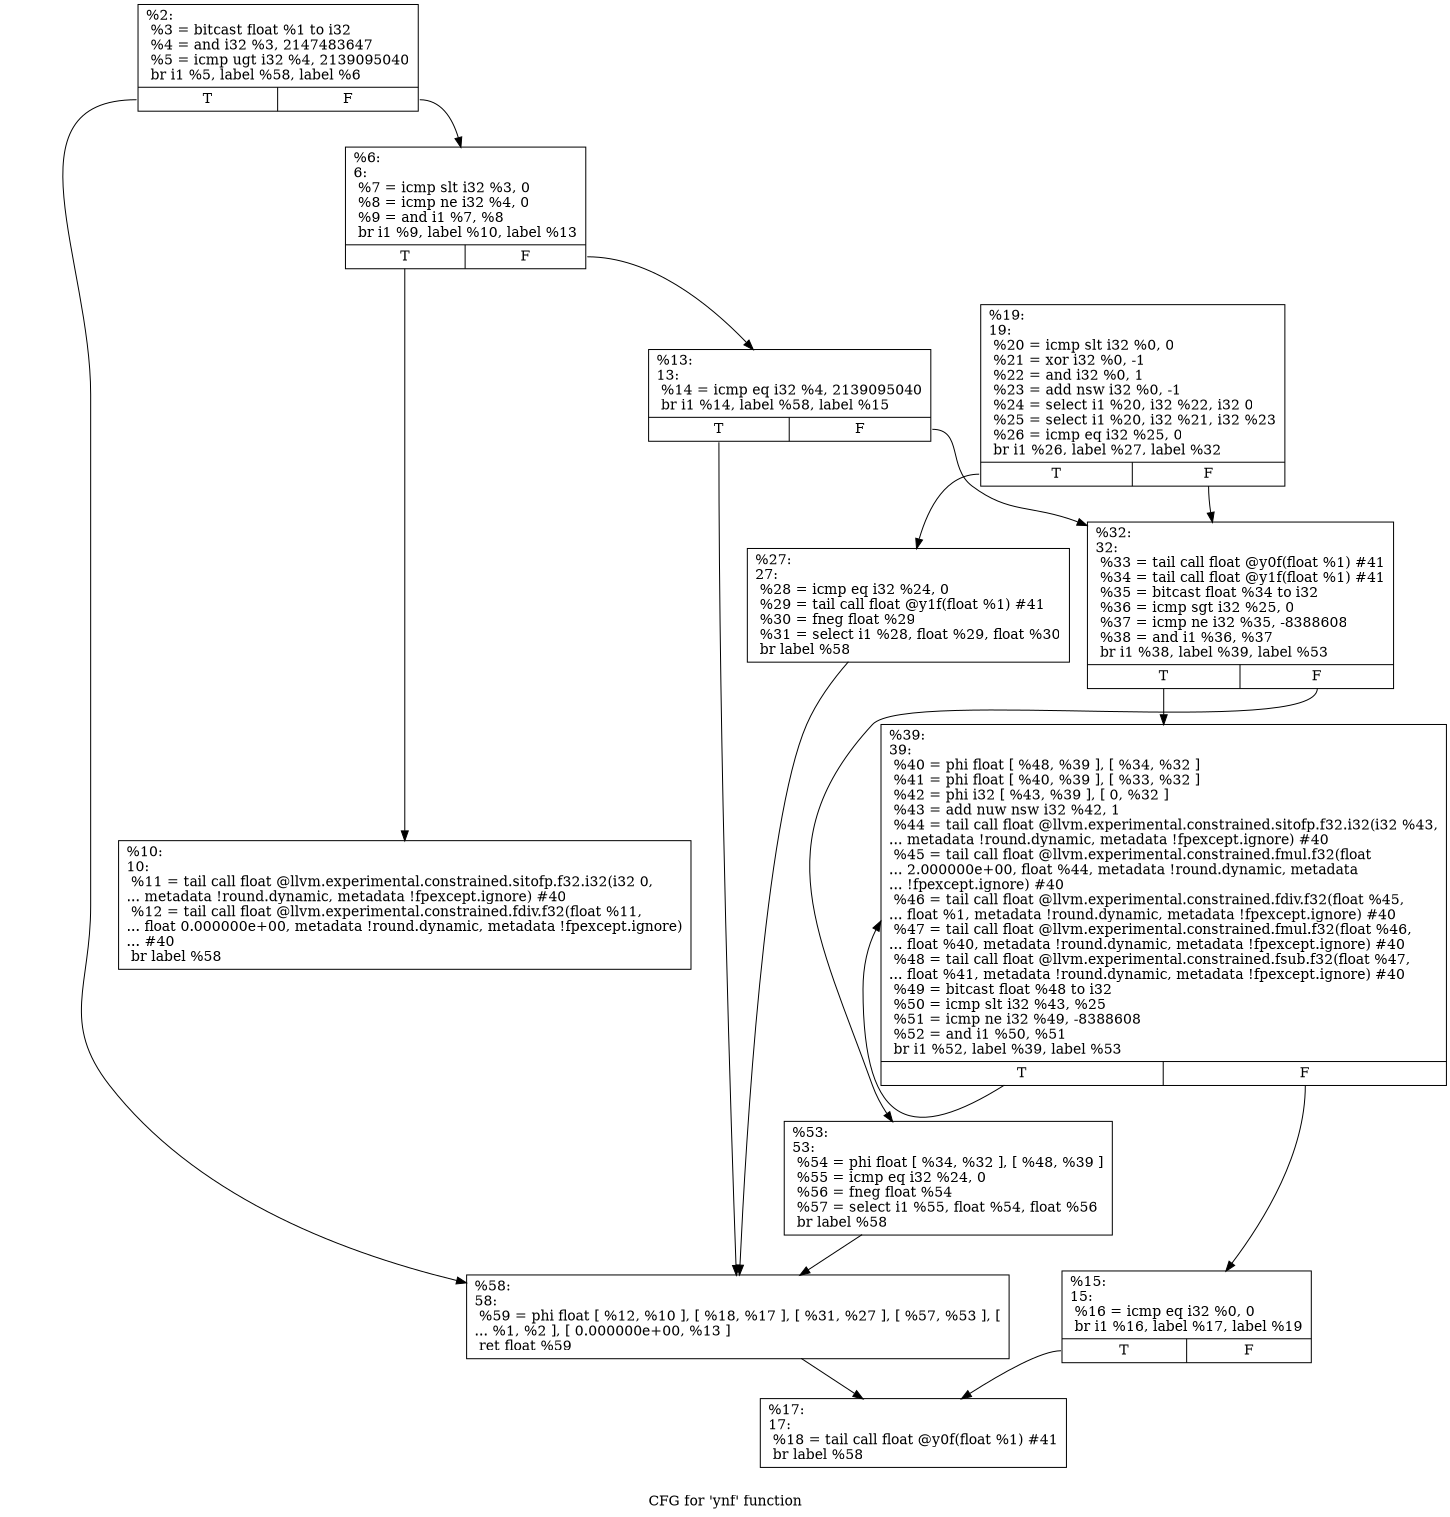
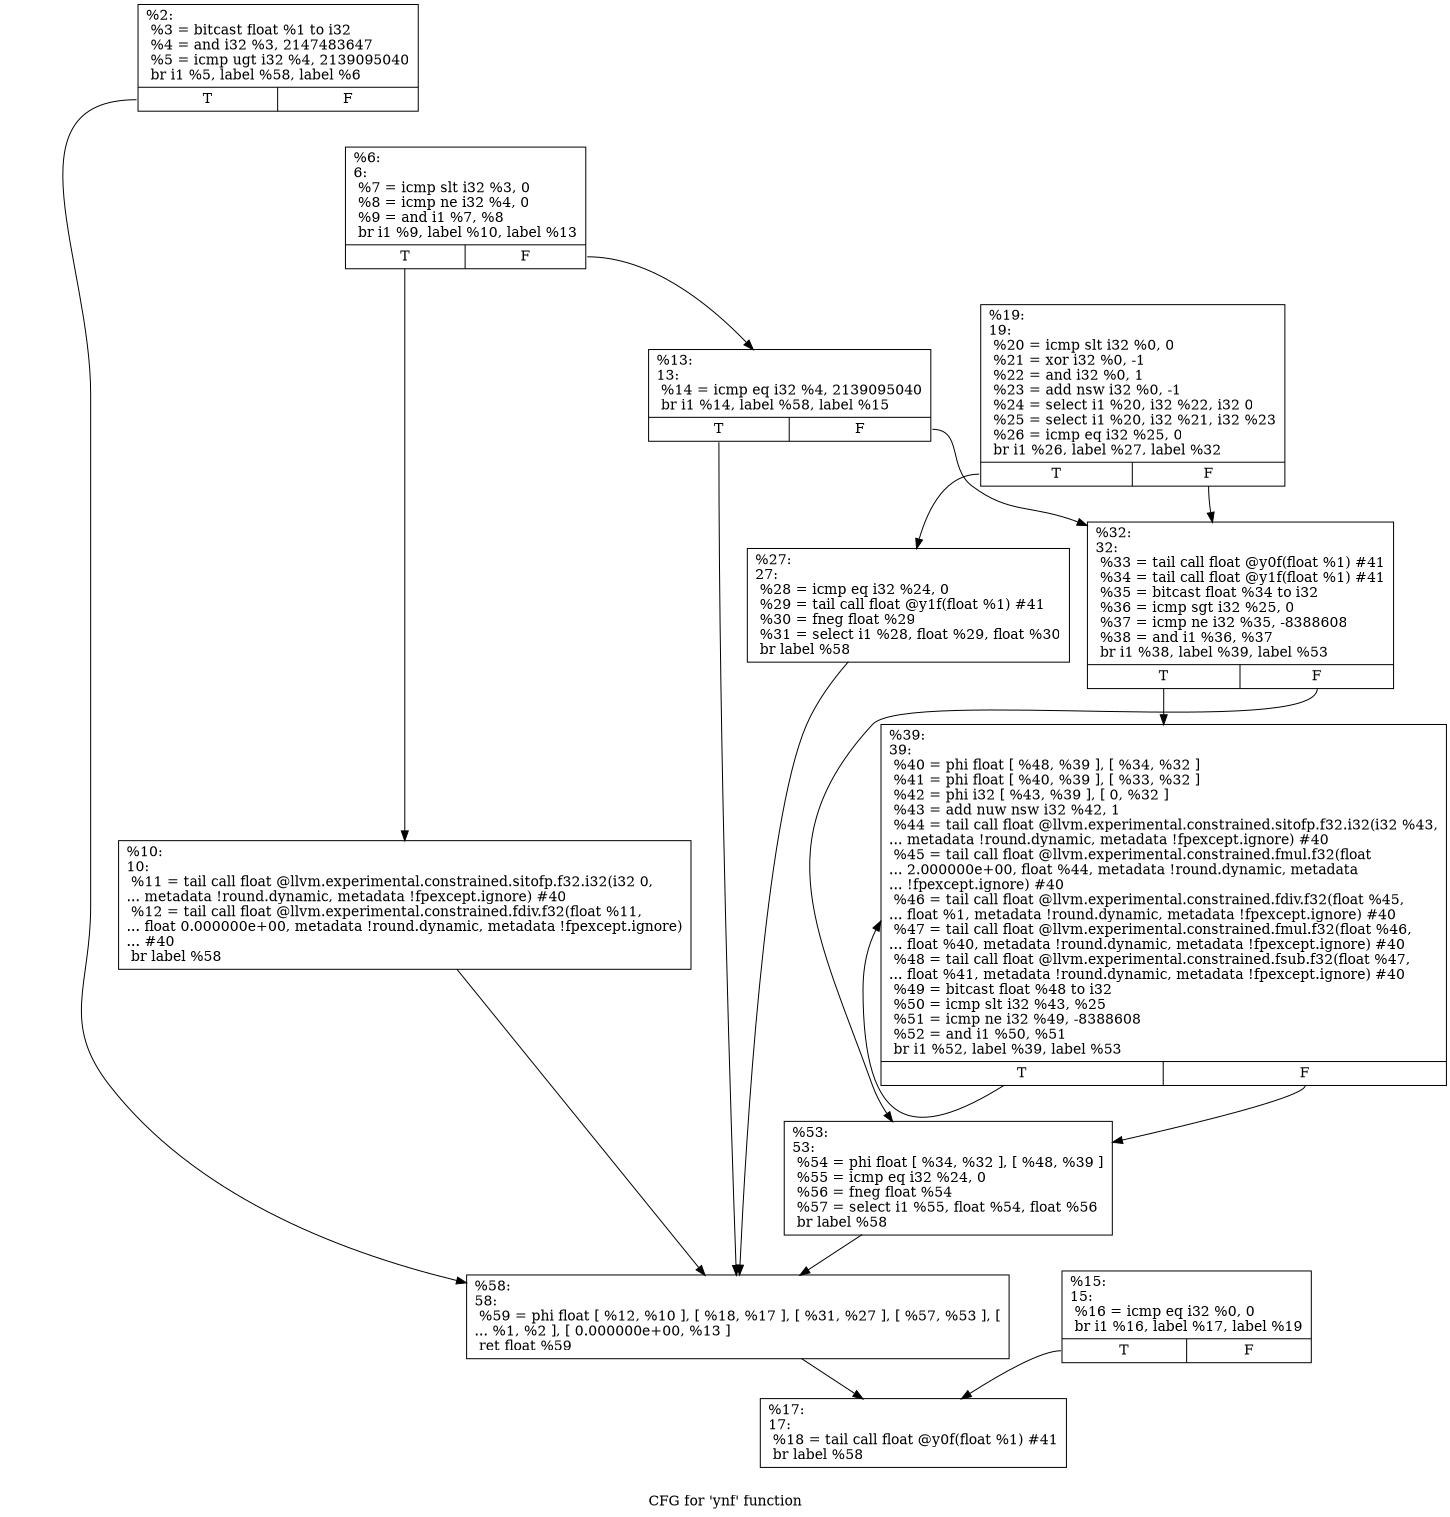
(445, 112) -> none
none -> (578, 1118)
(1282, 1180) -> (1216, 1118)
